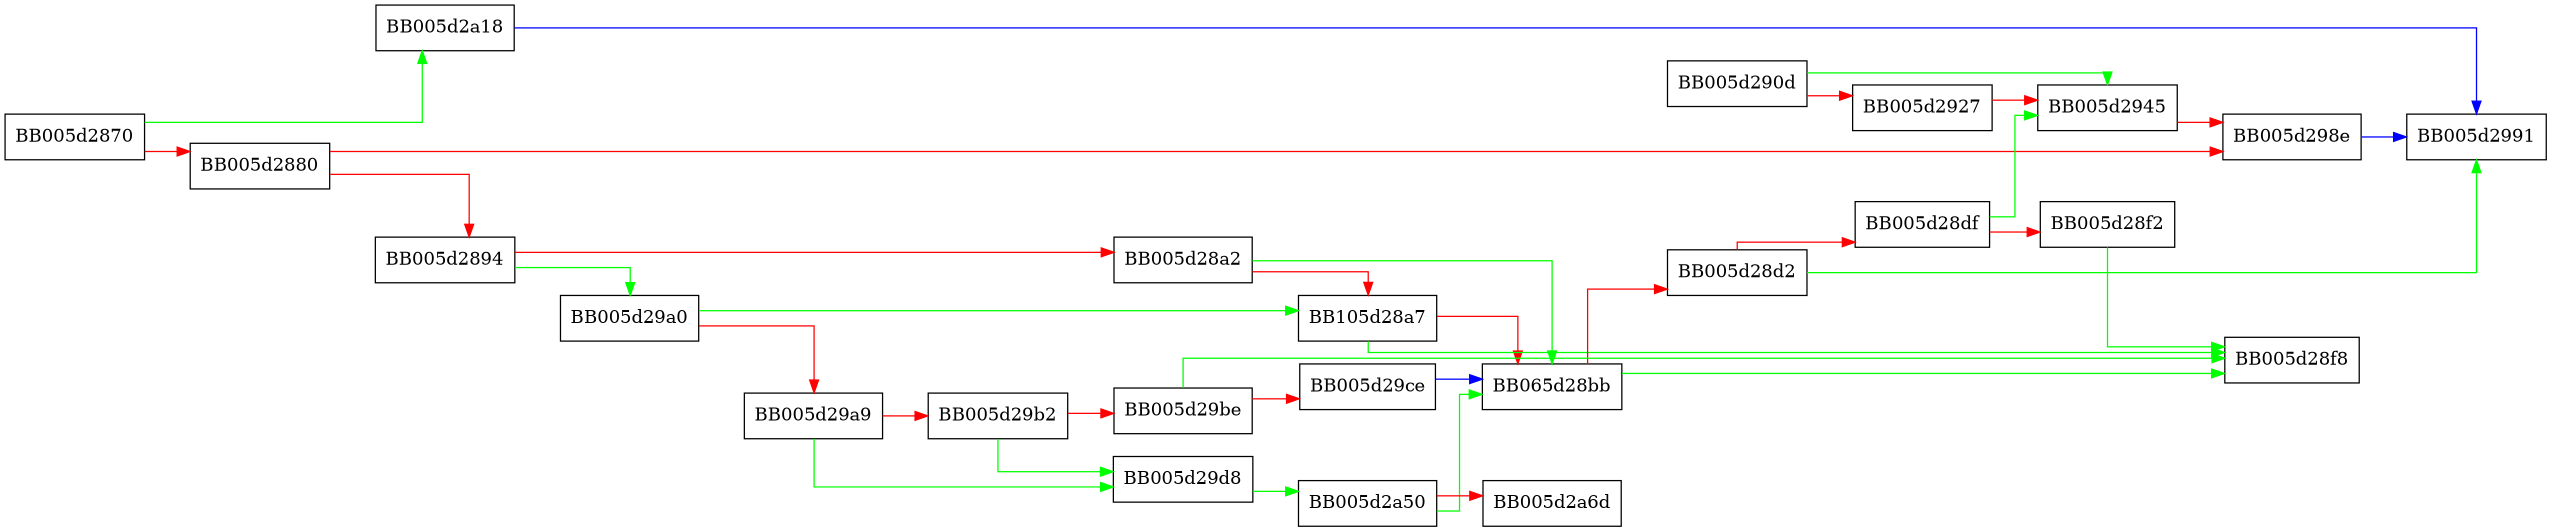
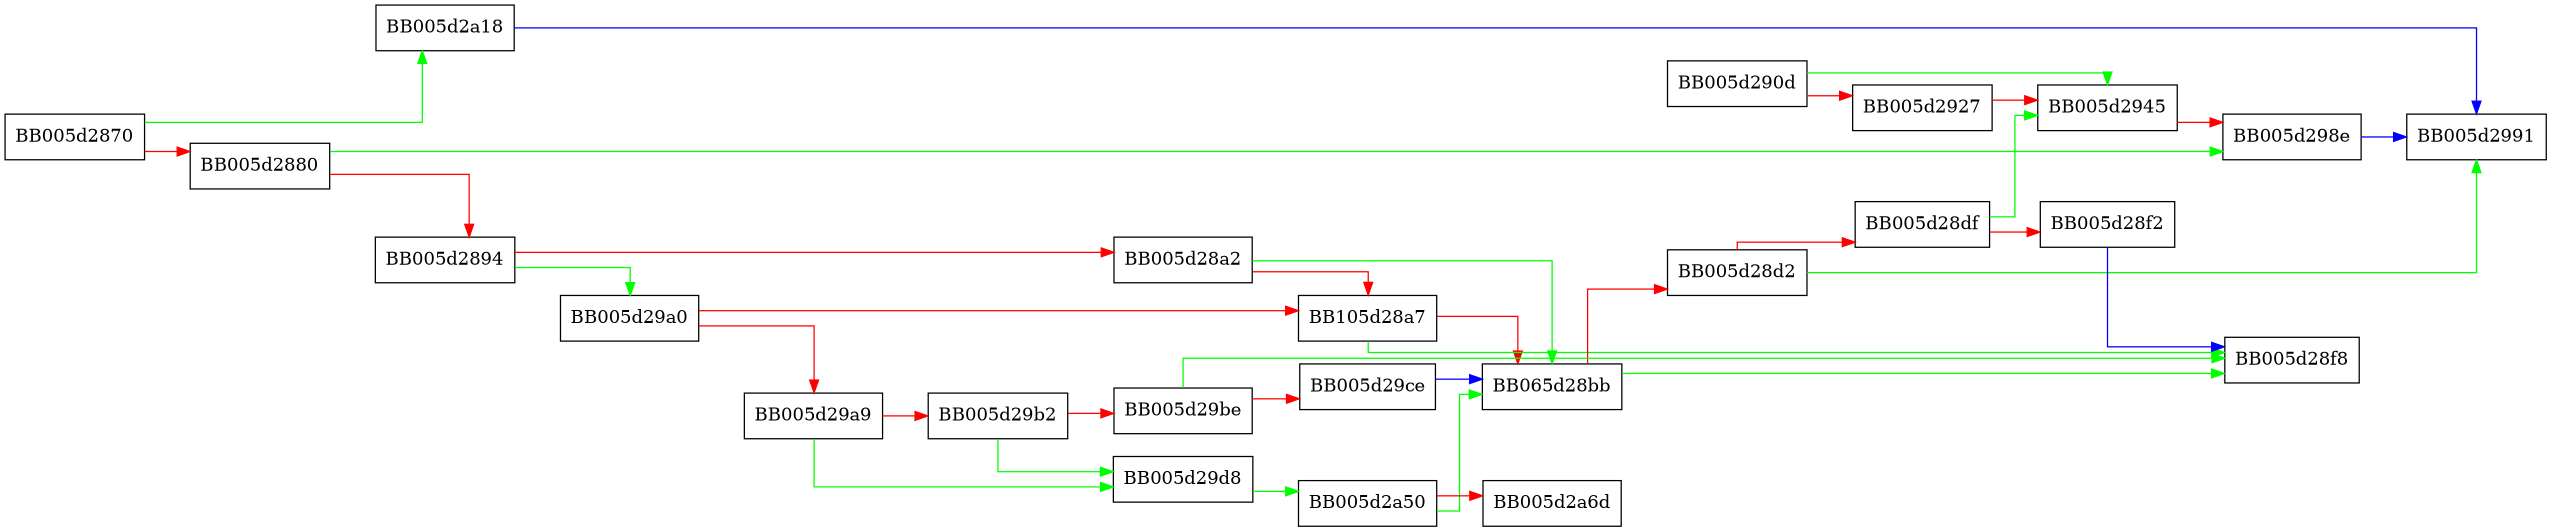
(1270, 152) -> (1270, 152)
(992, 311) -> (992, 311)
(2108, 344) -> (2108, 344)
